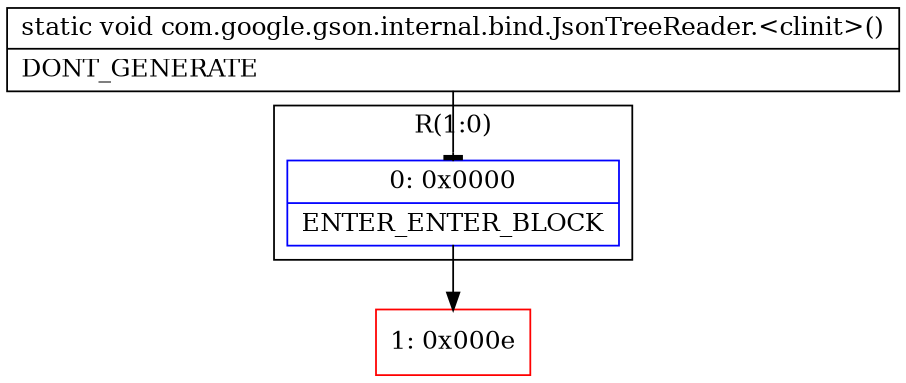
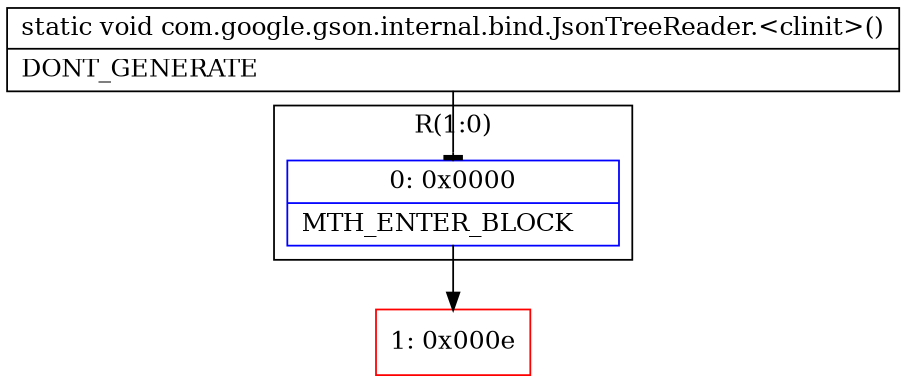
(453, 223) -> (438, 223)
